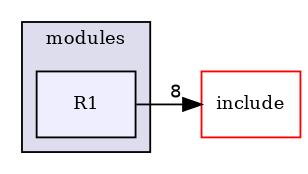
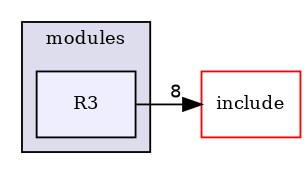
(86, 104) -> (86, 104)
